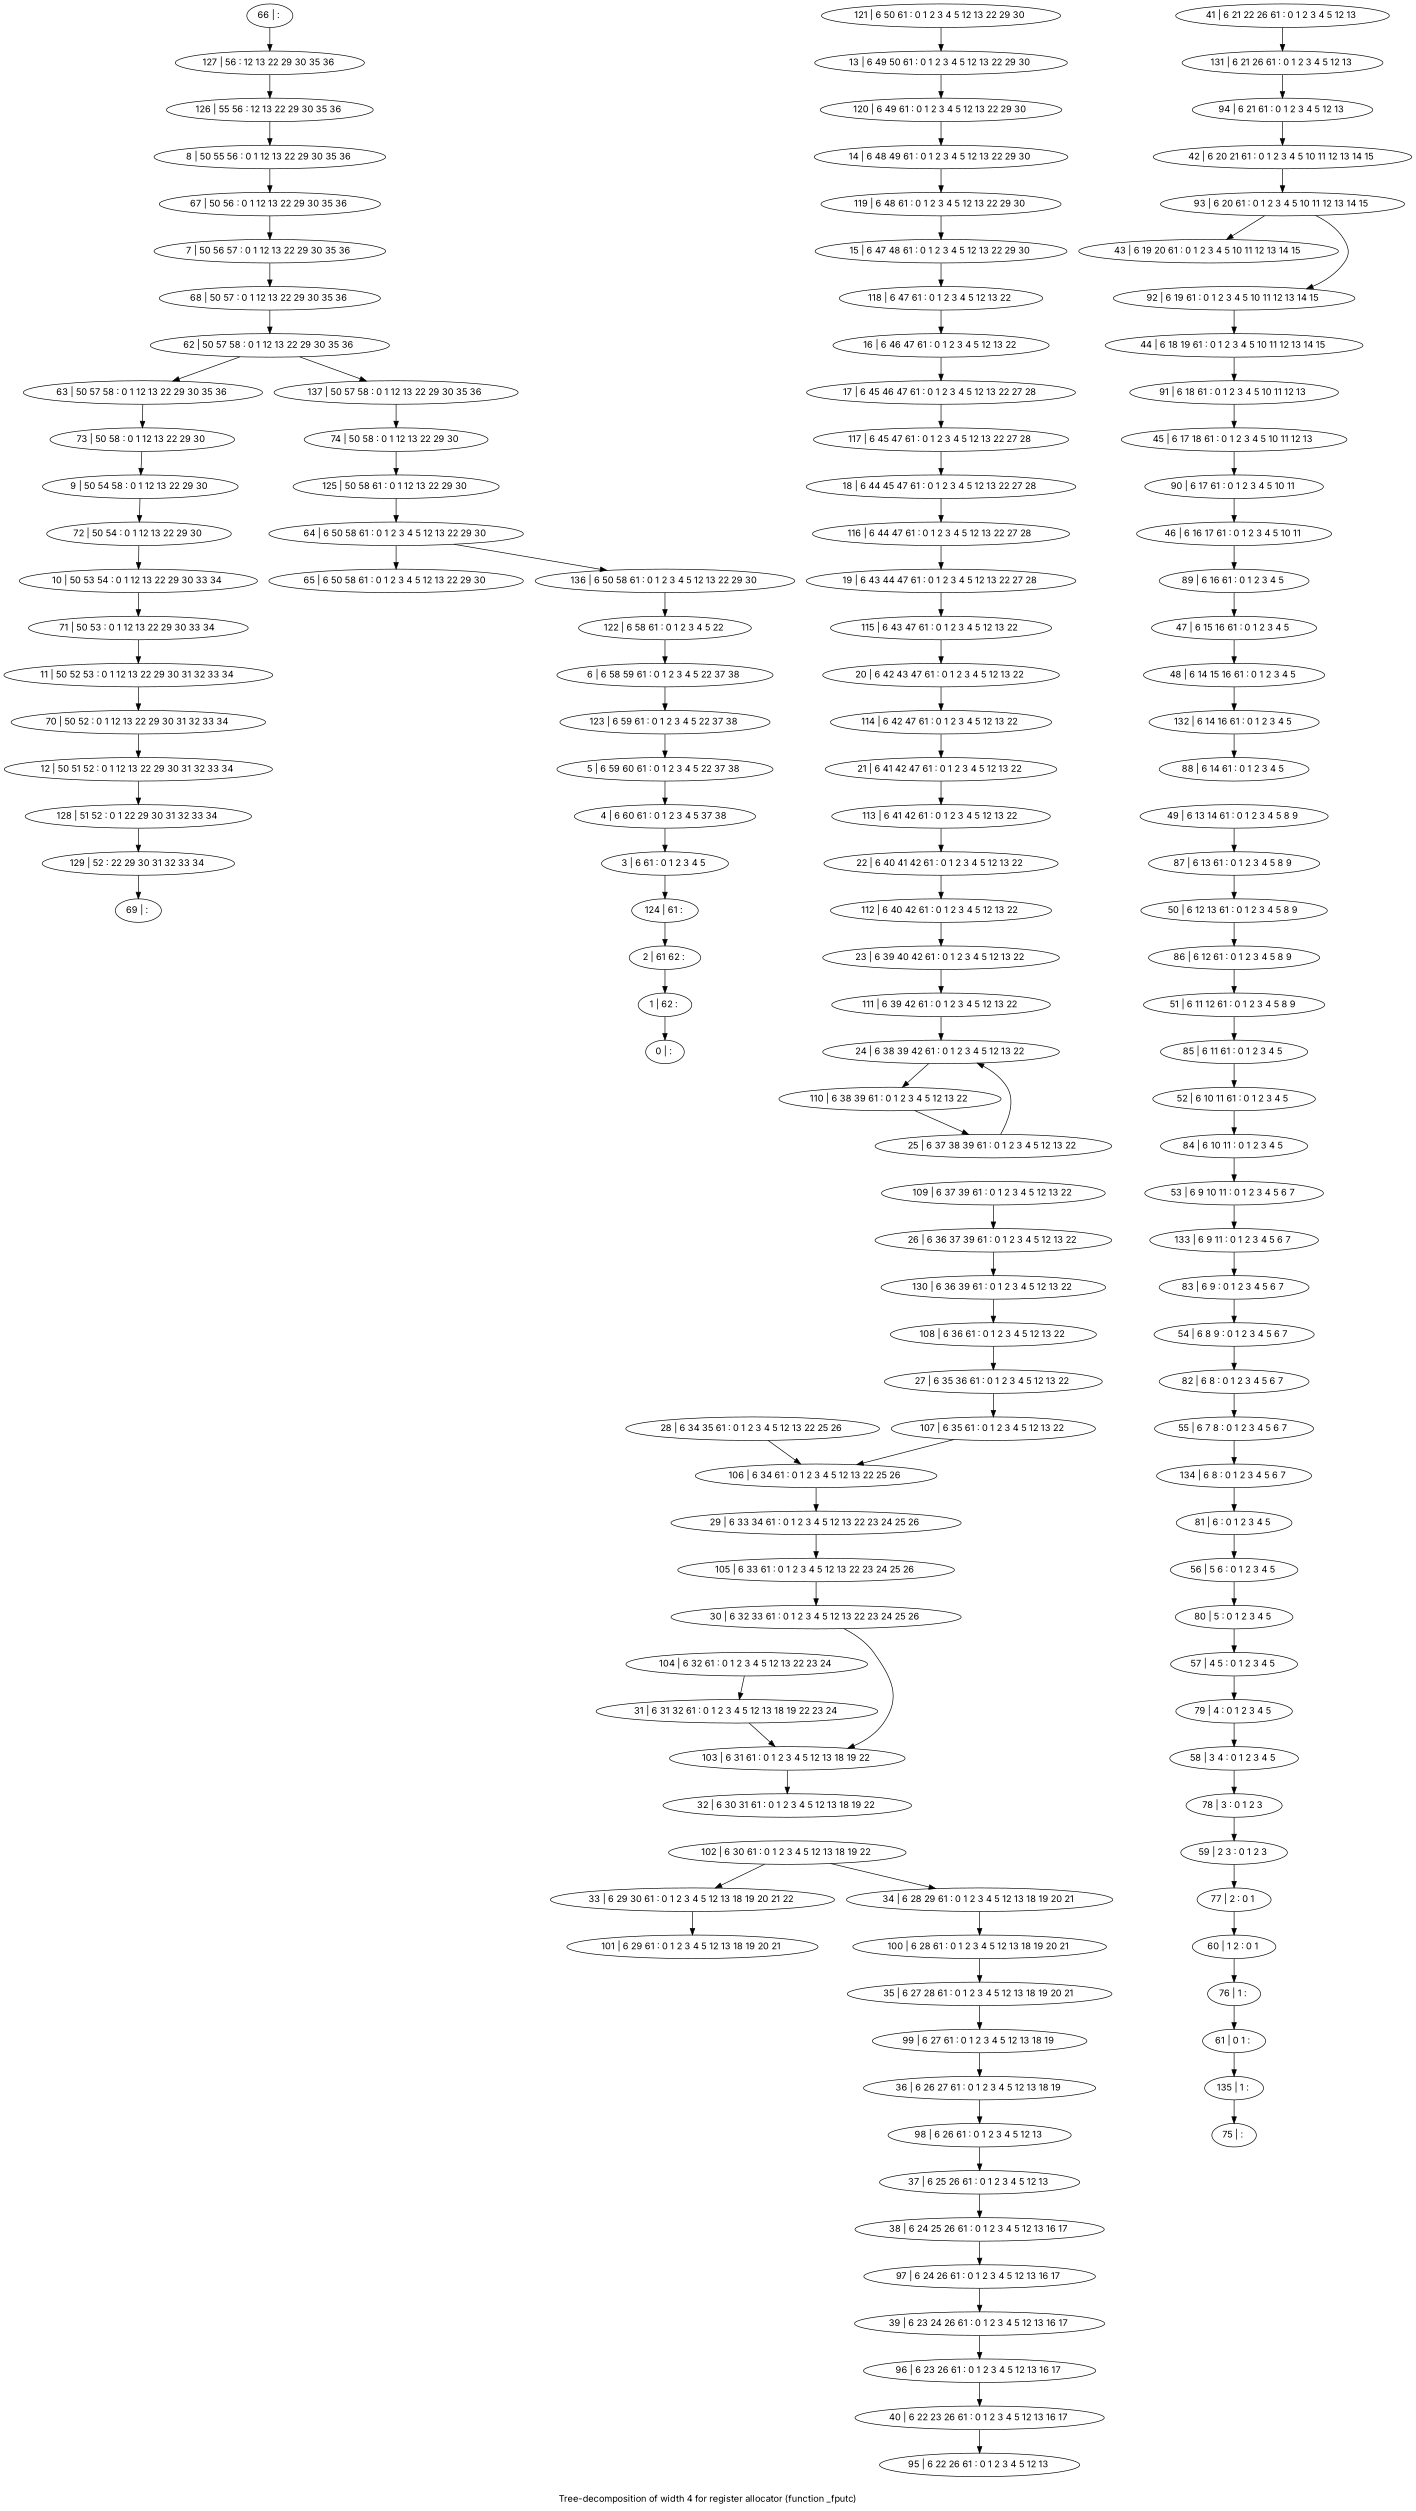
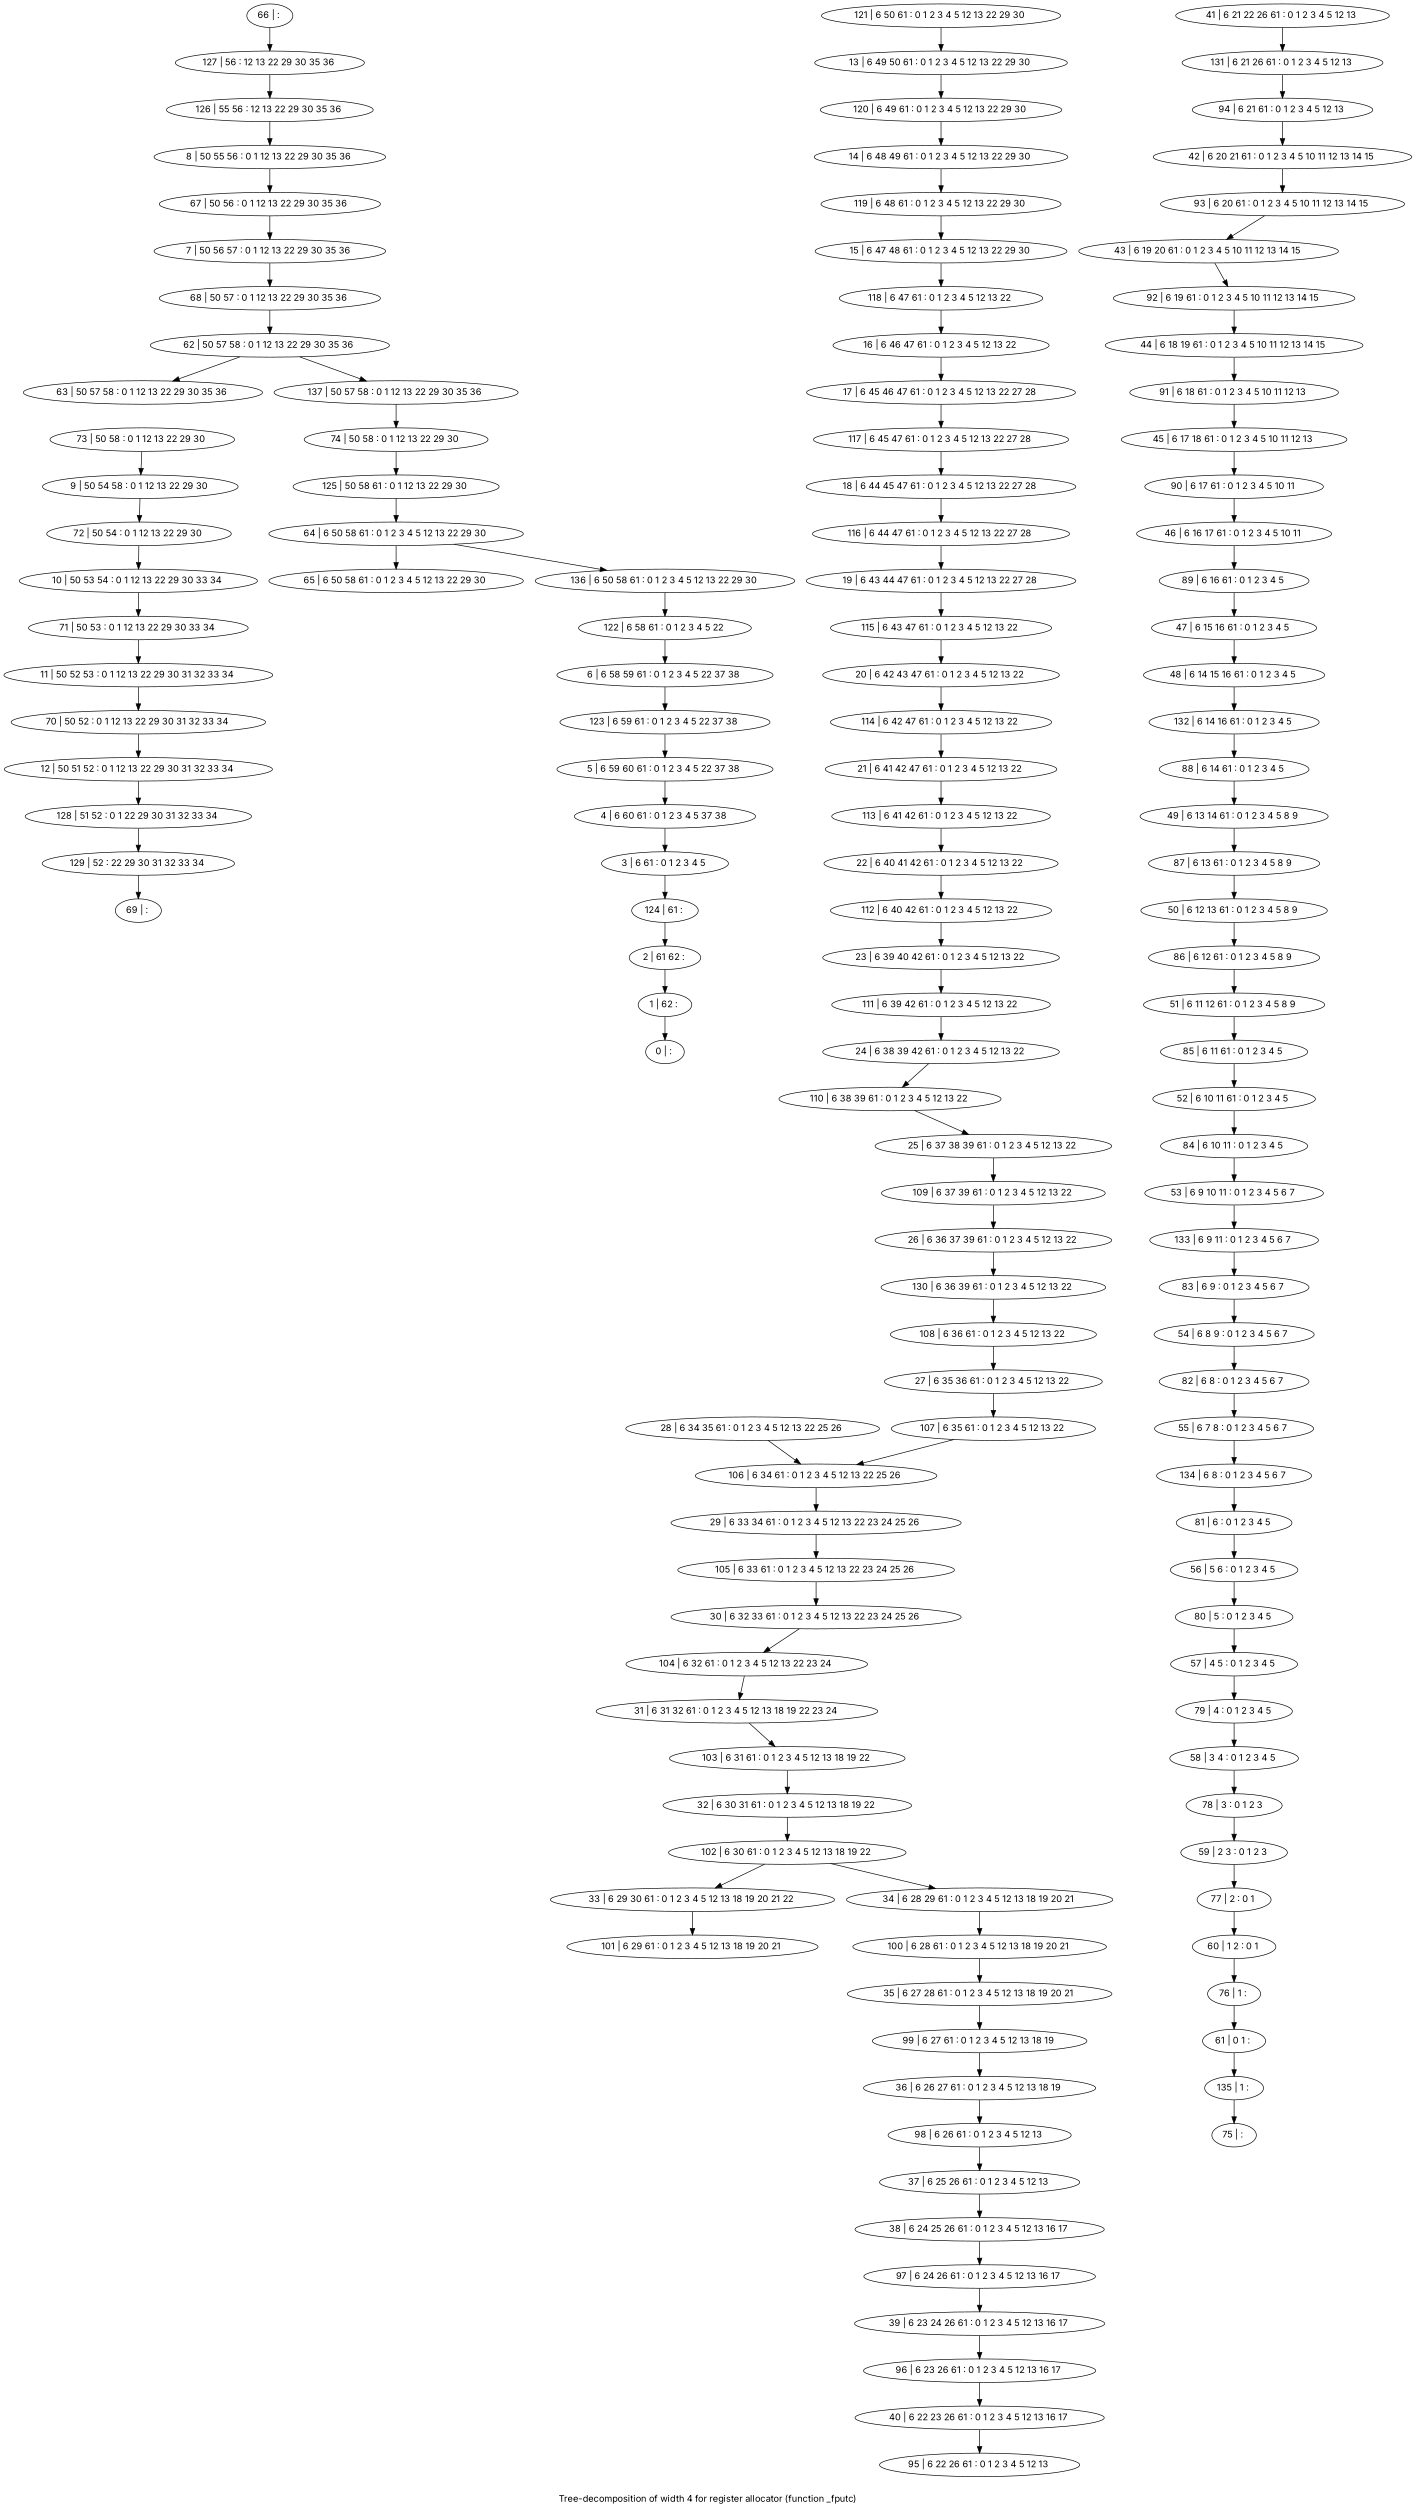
(1348, 252) -> (1220, 272)
(143, 413) -> none
none -> (1234, 790)
(1010, 1095) -> (993, 1166)
(892, 1686) -> (784, 1639)
none -> (787, 1826)
